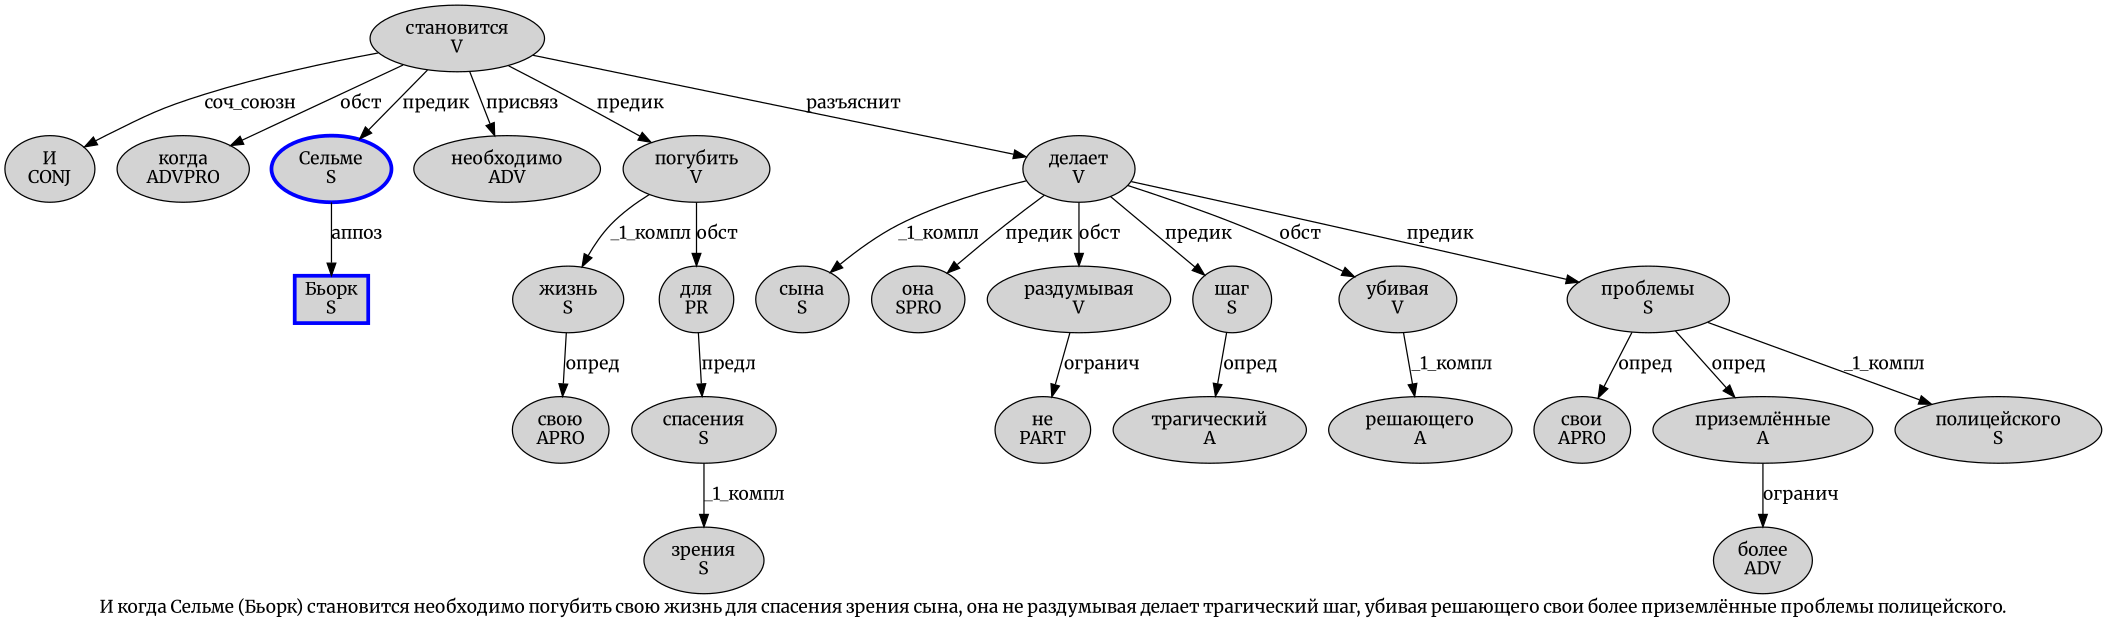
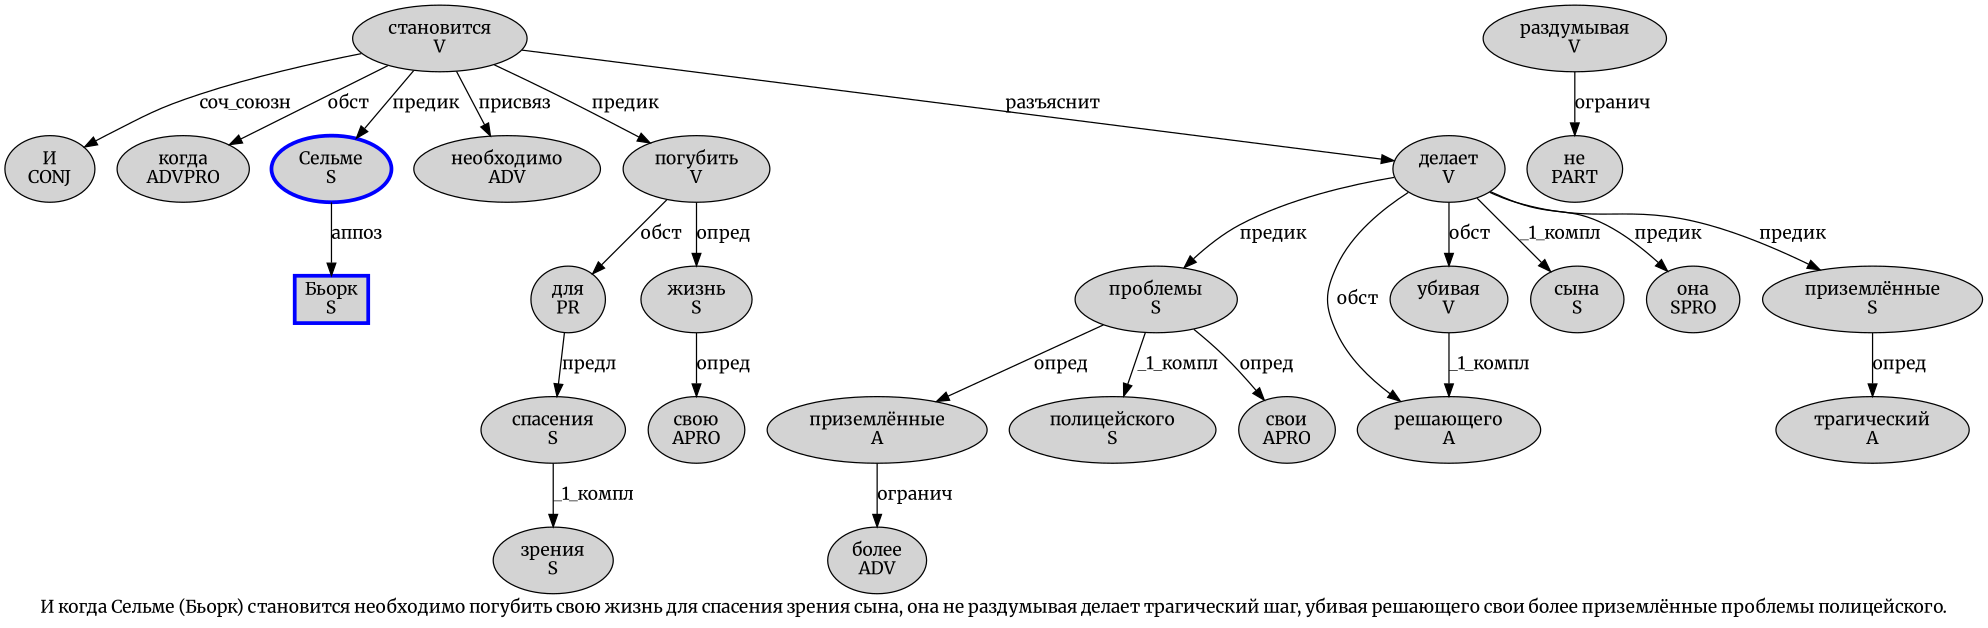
(1079, 228) -> (1329, 288)
(651, 234) -> (724, 234)
(1232, 299) -> (1873, 299)
